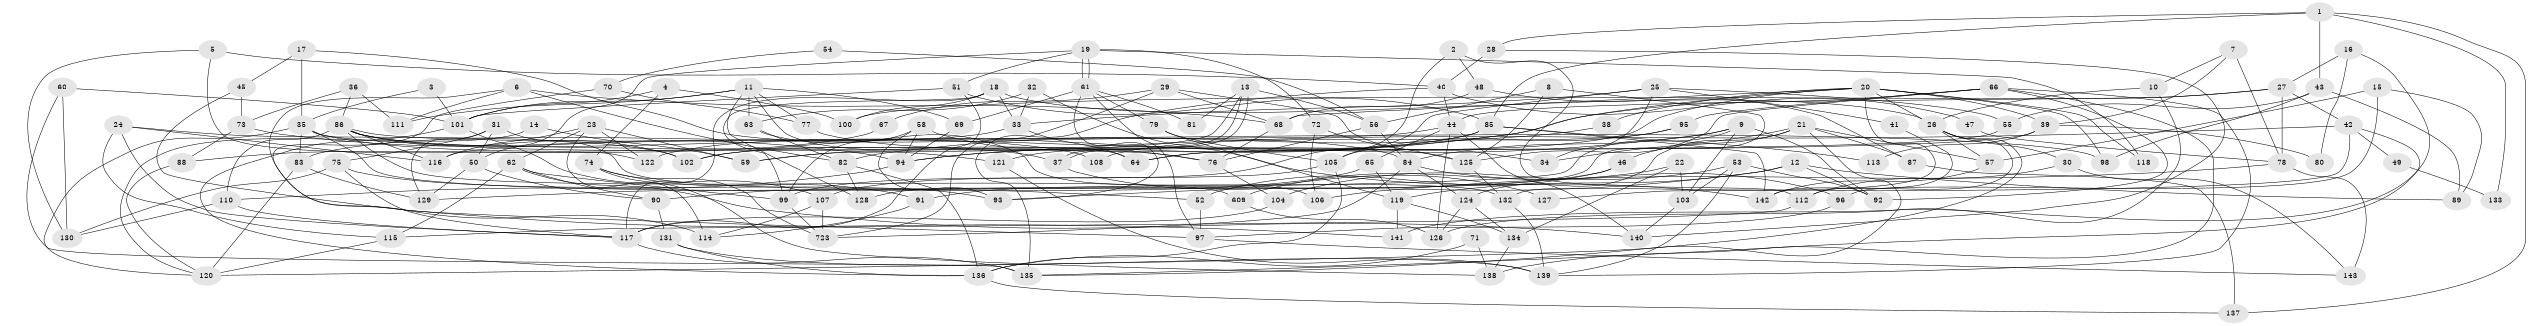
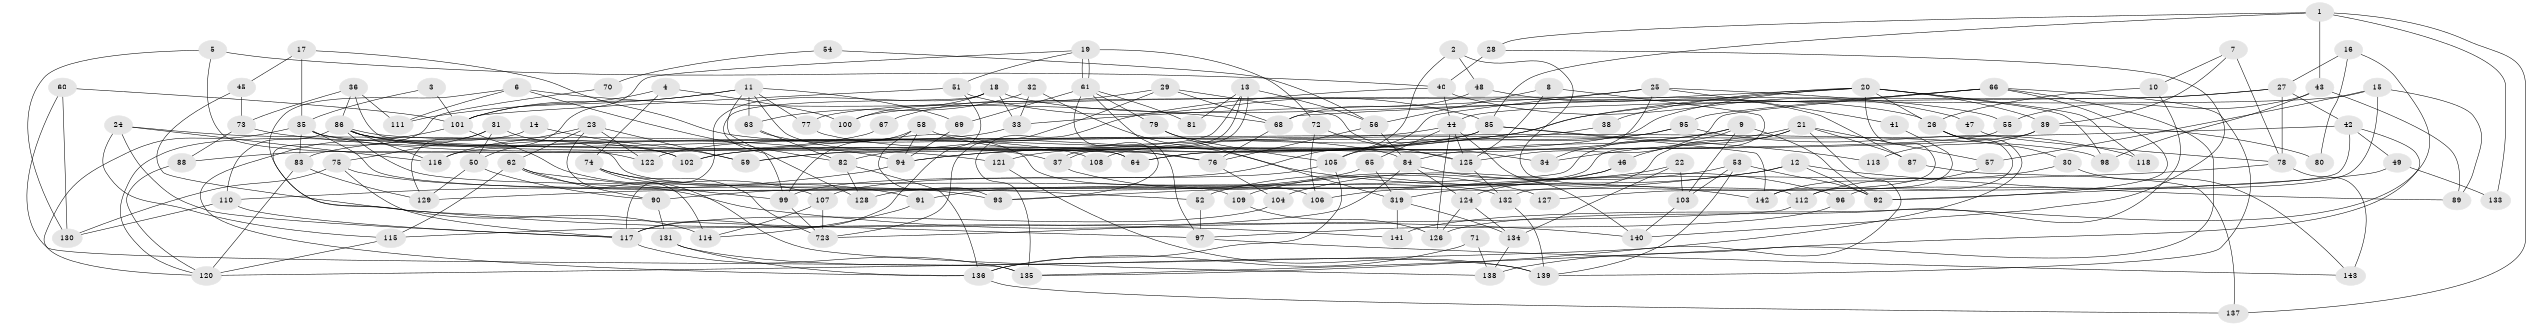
(1632, 65) -> (1839, 142)
(716, 107) -> (1591, 100)
(1077, 144) -> (729, 148)
none -> (1459, 144)
(1967, 148) -> none
none -> (2140, 189)
(1239, 201) -> (1239, 201)
(1397, 201) -> (1397, 201)
